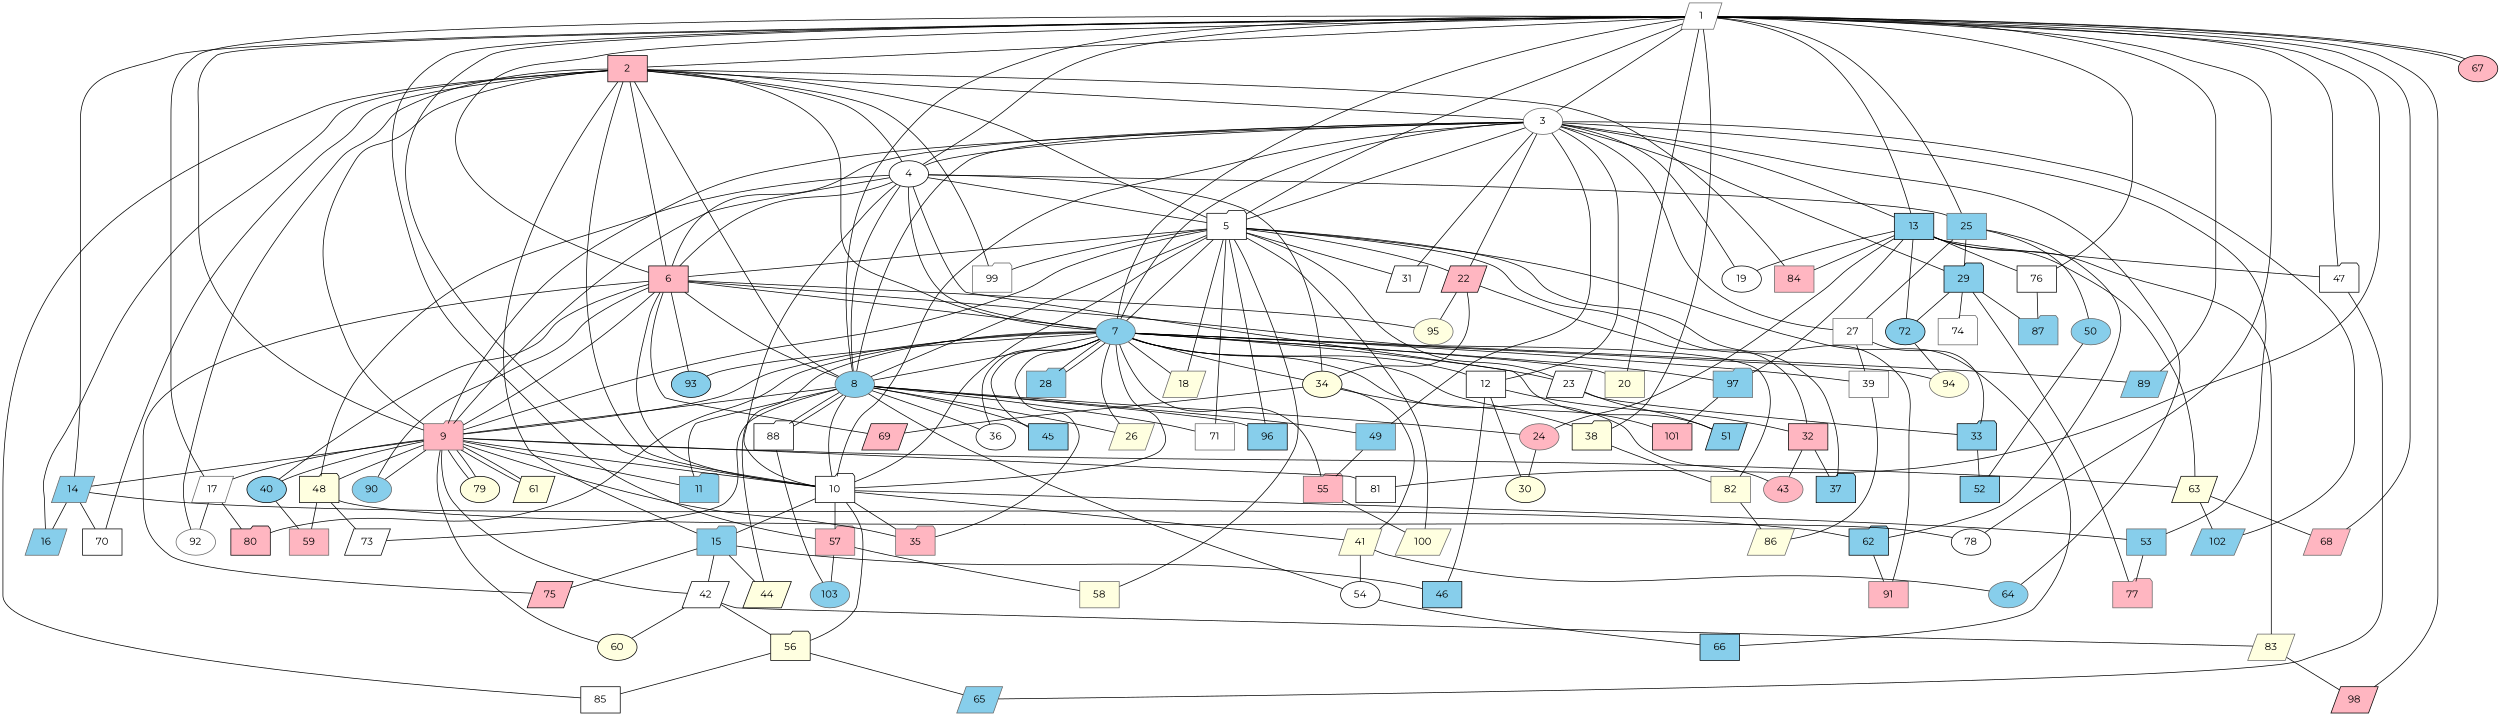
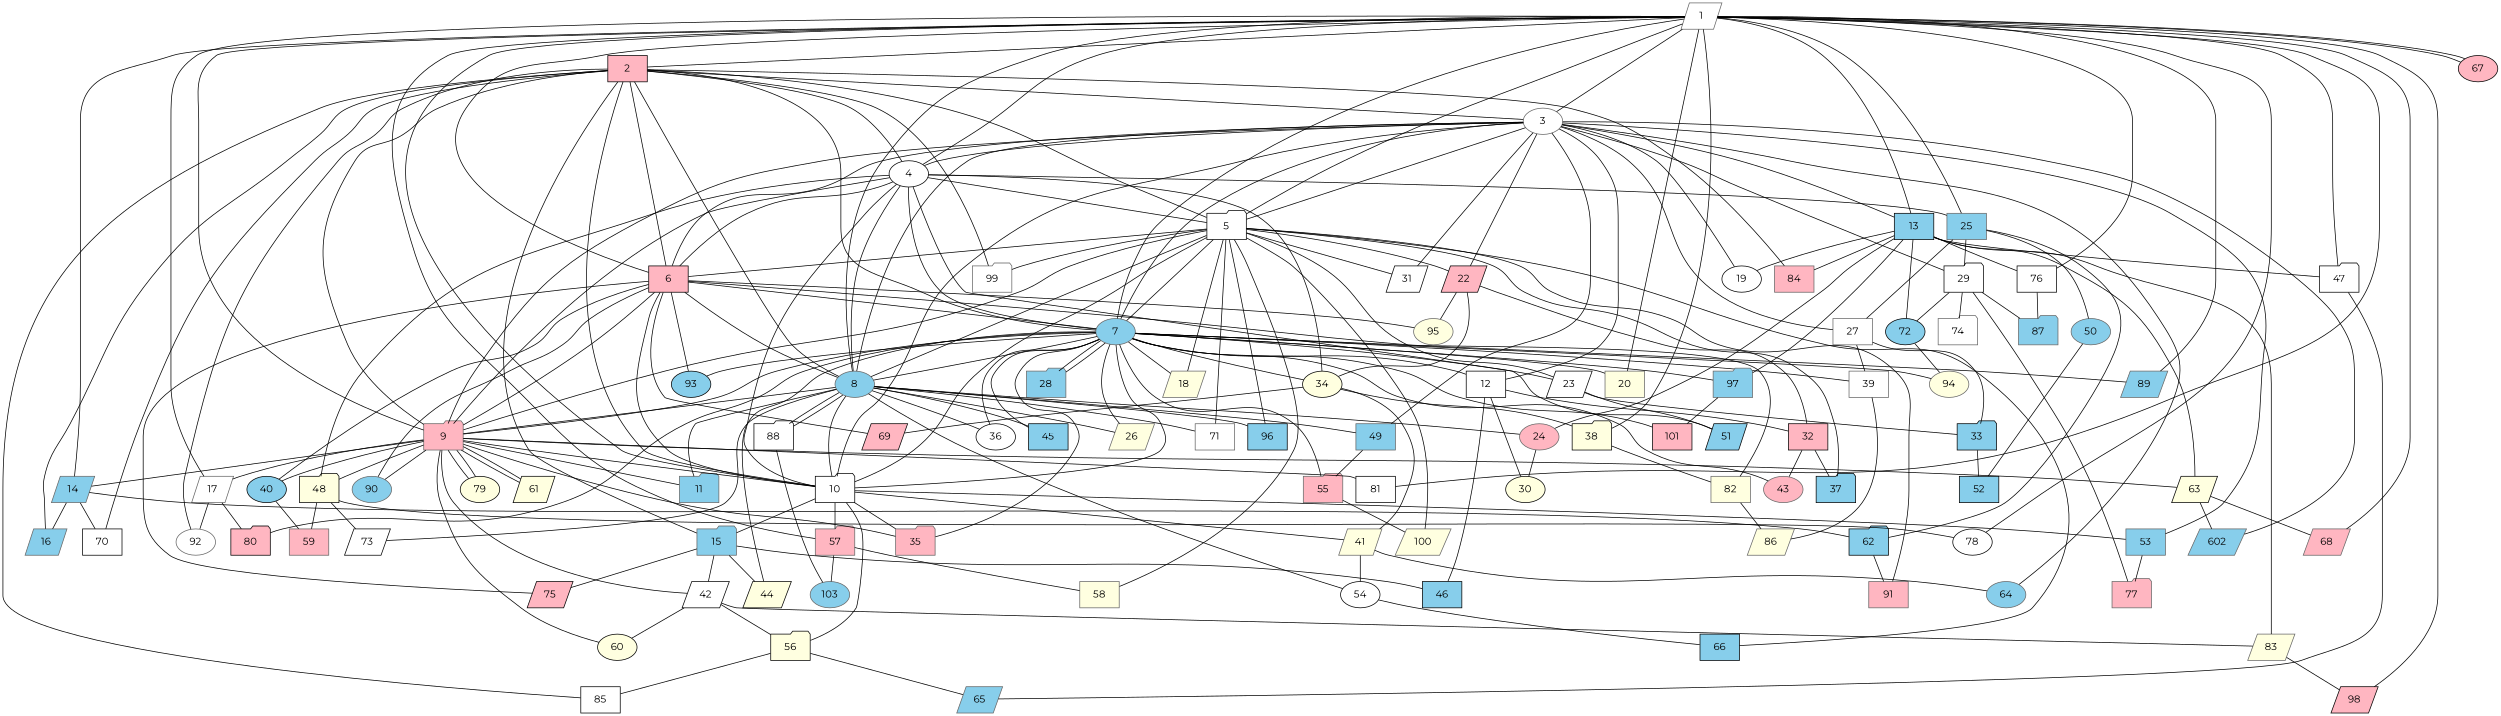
(1964, 279) -> (1964, 279)
(2218, 542) -> (2217, 542)
